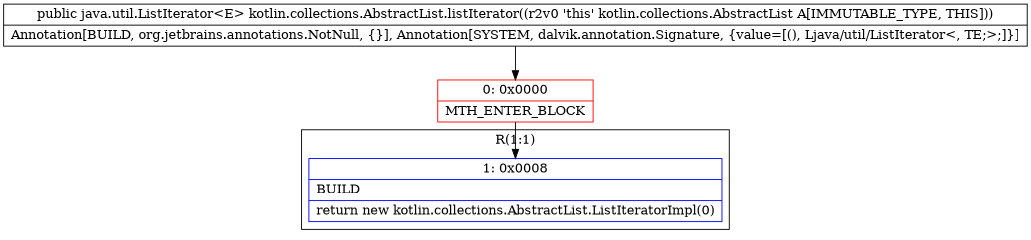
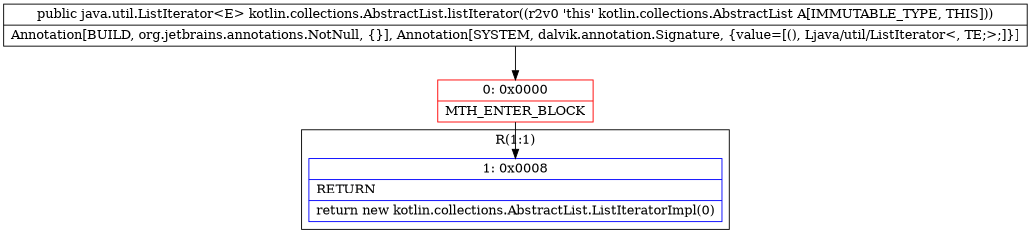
(339, 190) -> (346, 190)
